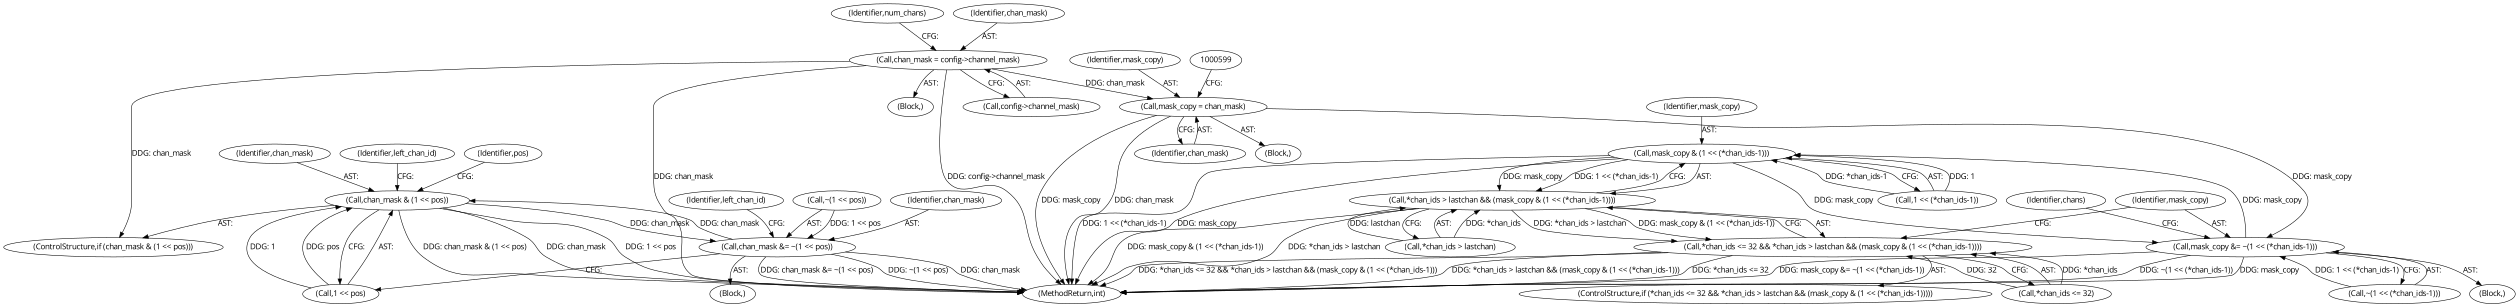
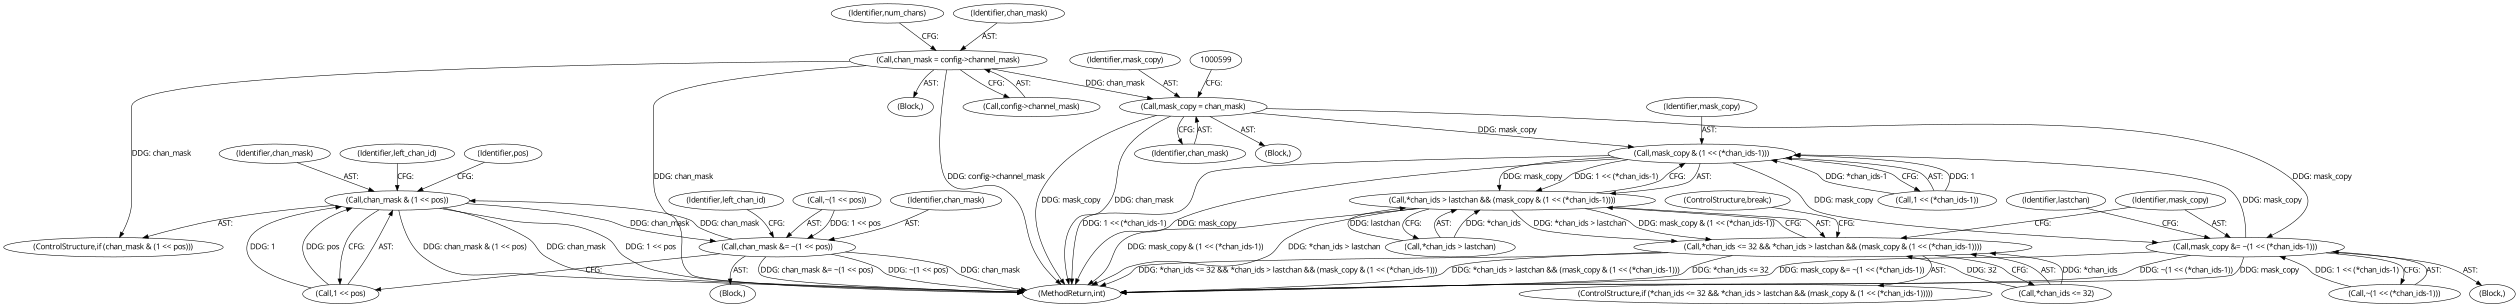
none -> (1440, 130)
none -> (1728, 200)
(2056, 200) -> (2056, 200)
